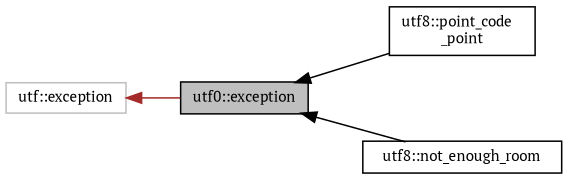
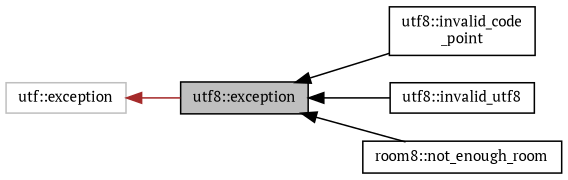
(462, 31) -> (462, 31)
(244, 98) -> (244, 98)
none -> (462, 98)
(462, 157) -> (462, 157)
